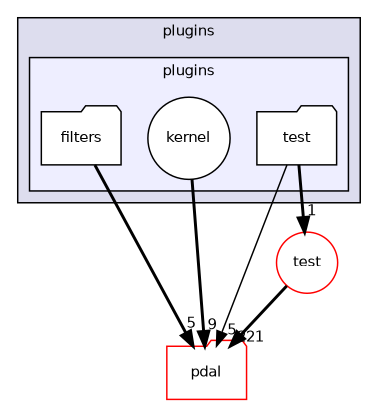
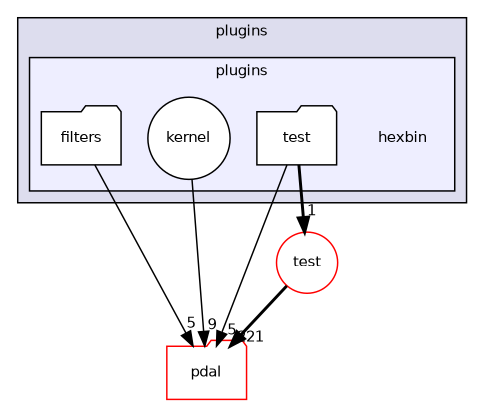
none -> (403, 138)
(140, 249) -> (140, 249)
(198, 255) -> (198, 255)
